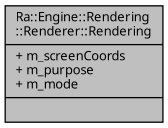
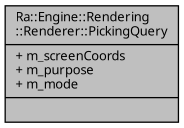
(84, 32) -> (92, 32)
